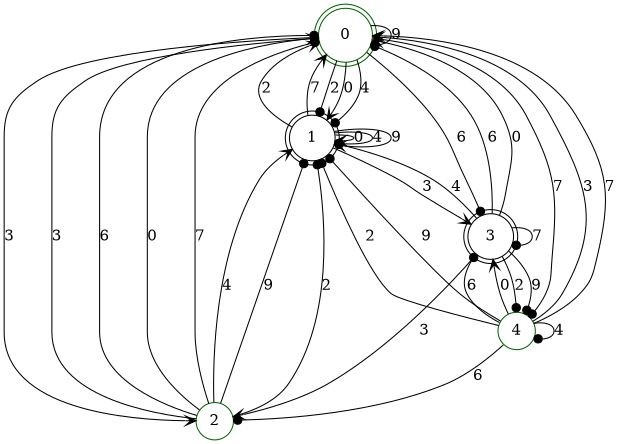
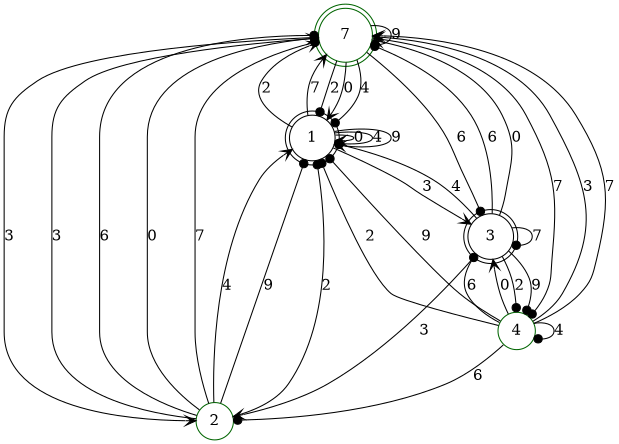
(345, 35) -> (345, 35)
